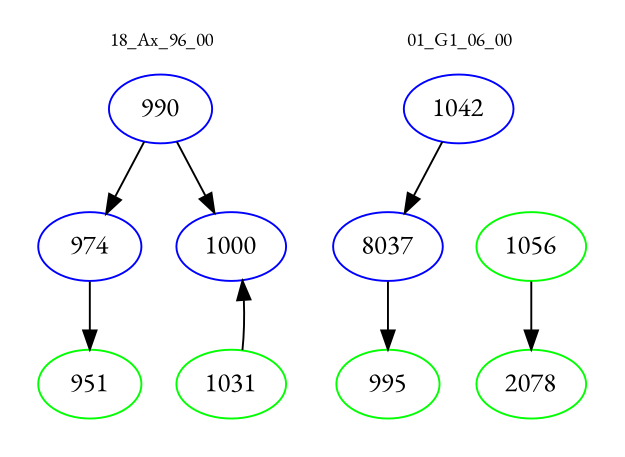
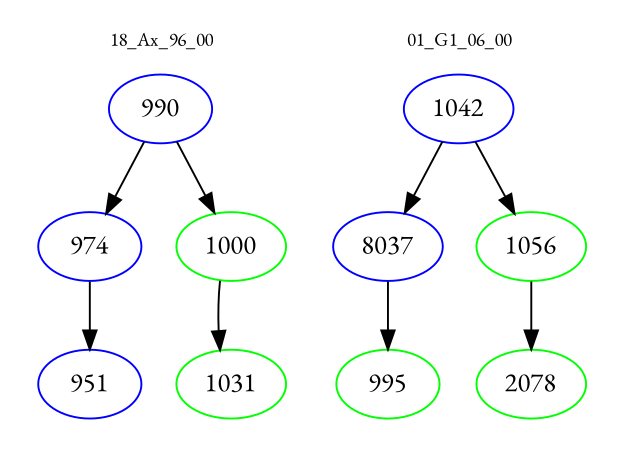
none -> (490, 169)
(231, 247) -> (231, 247)
(244, 325) -> (218, 306)
(90, 384) -> (90, 384)
